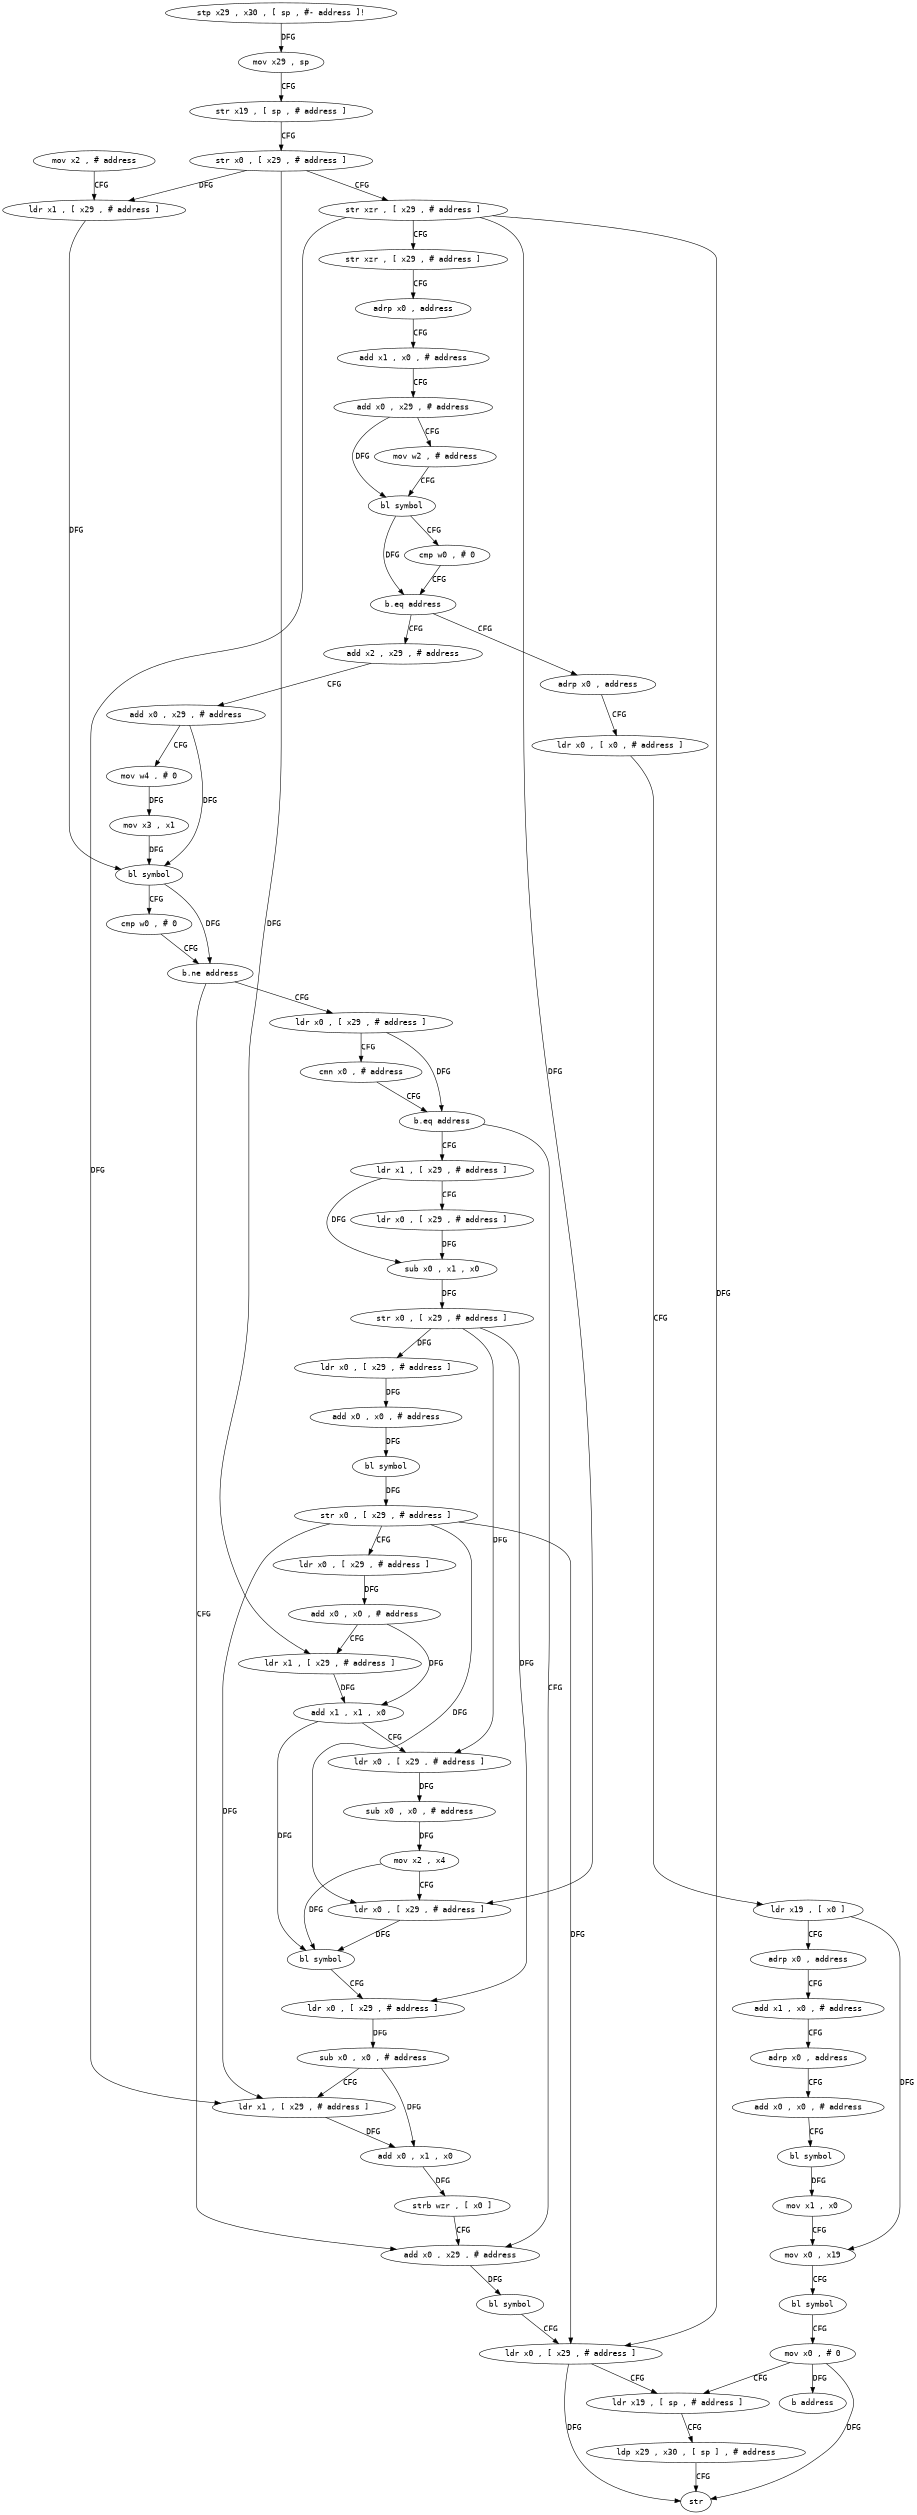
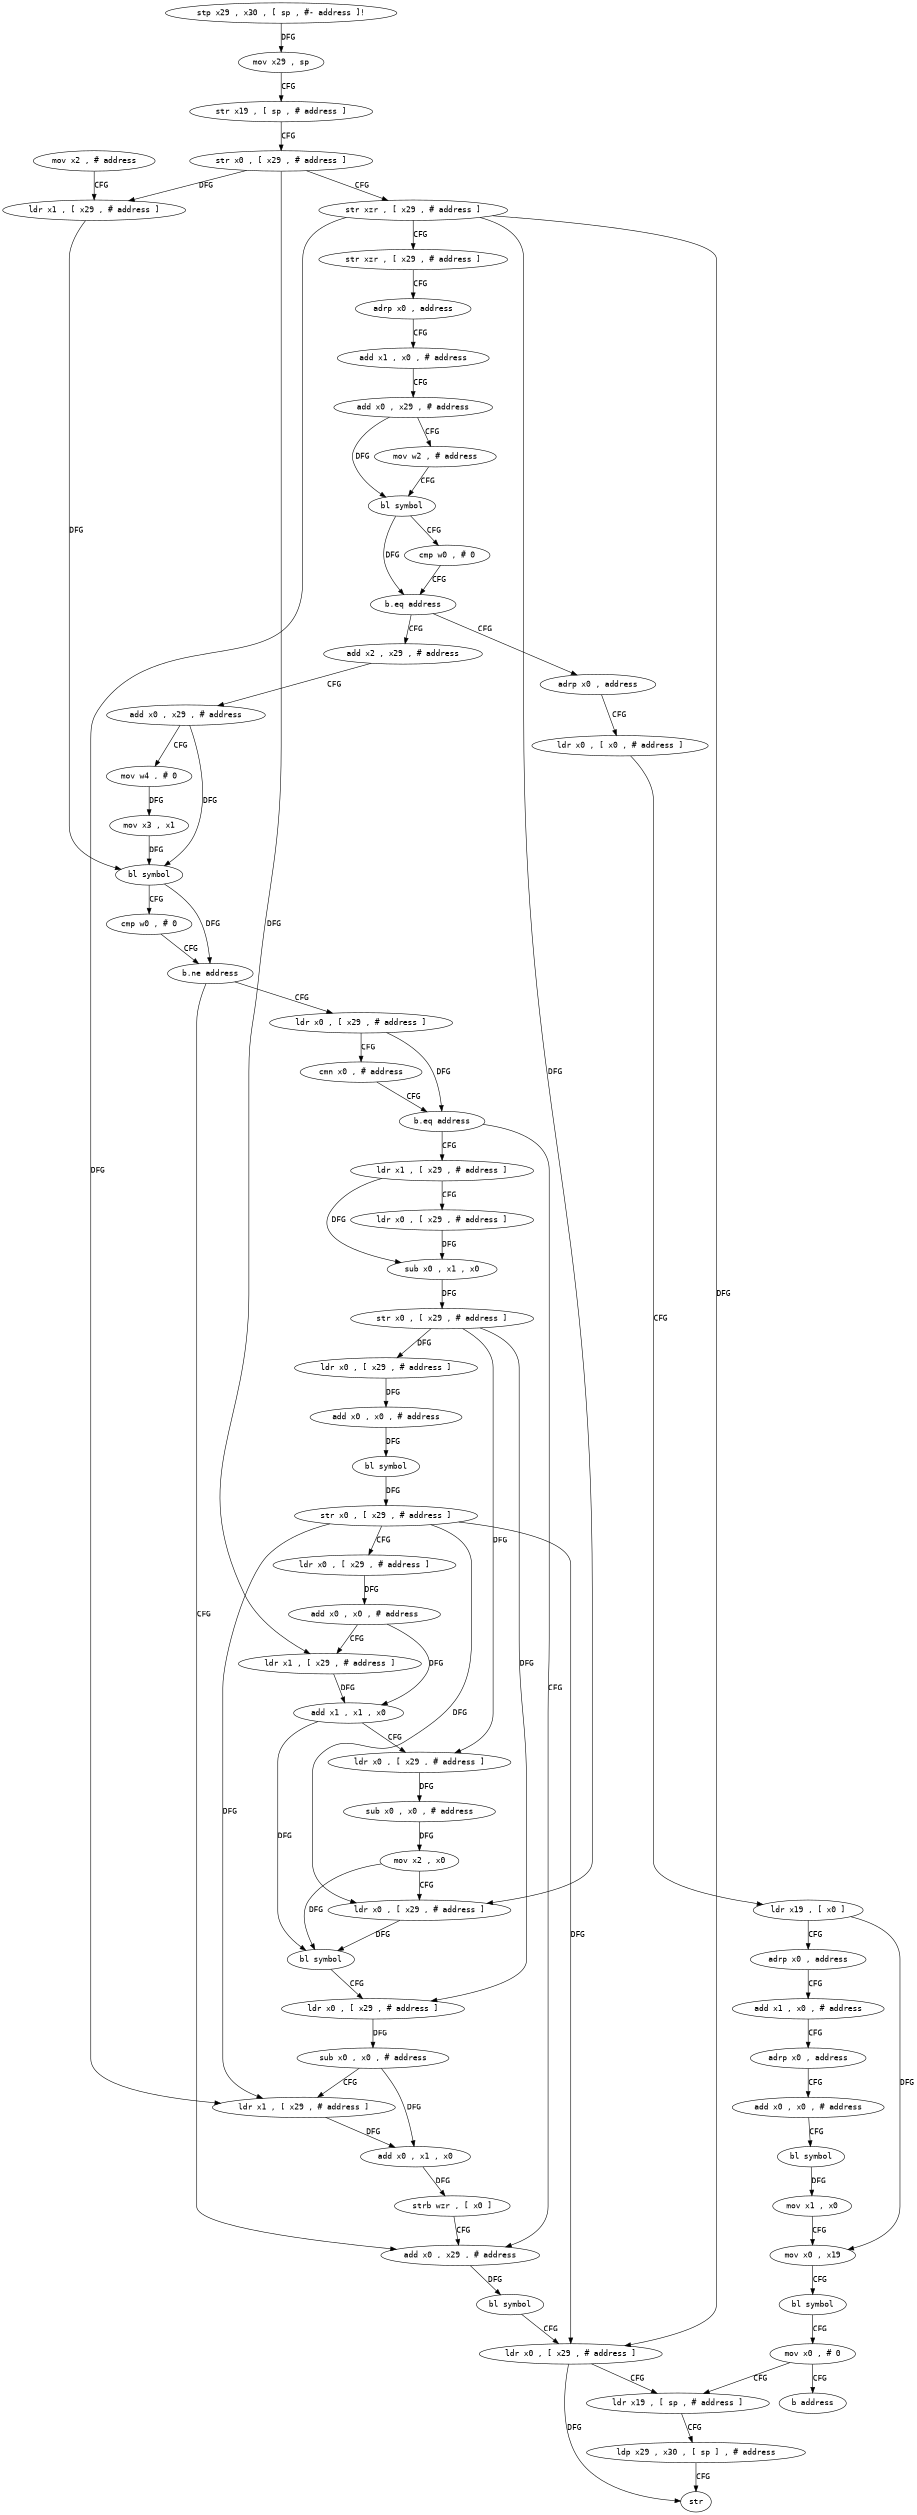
(419, 1861) -> (419, 1861)
(820, 2379) -> (820, 2379)
(820, 2456) -> none
